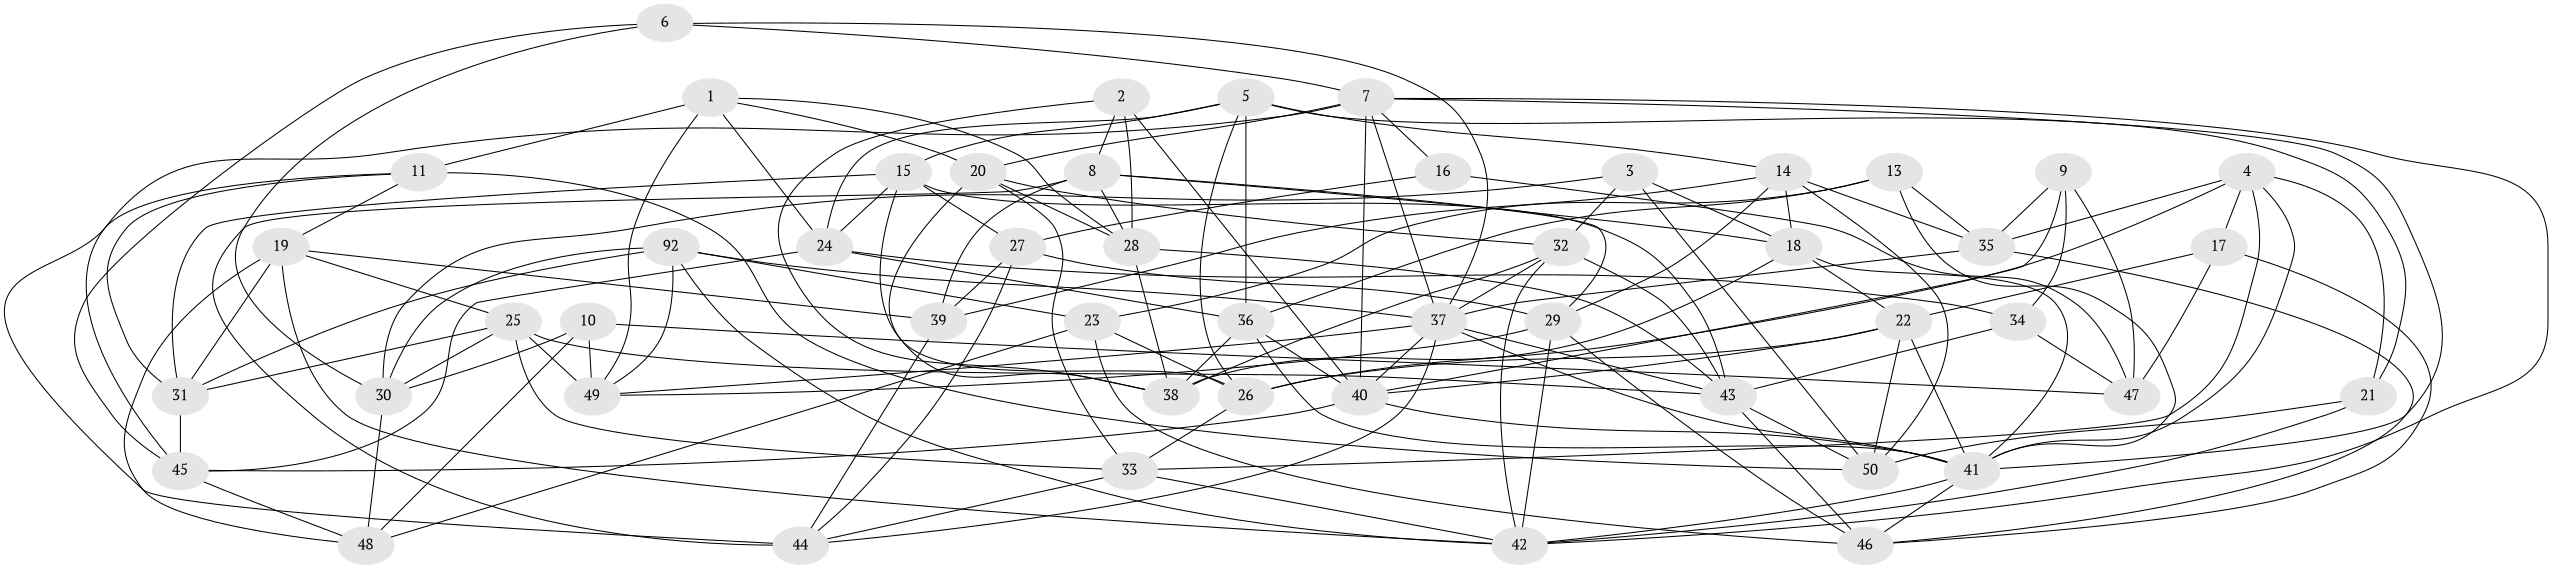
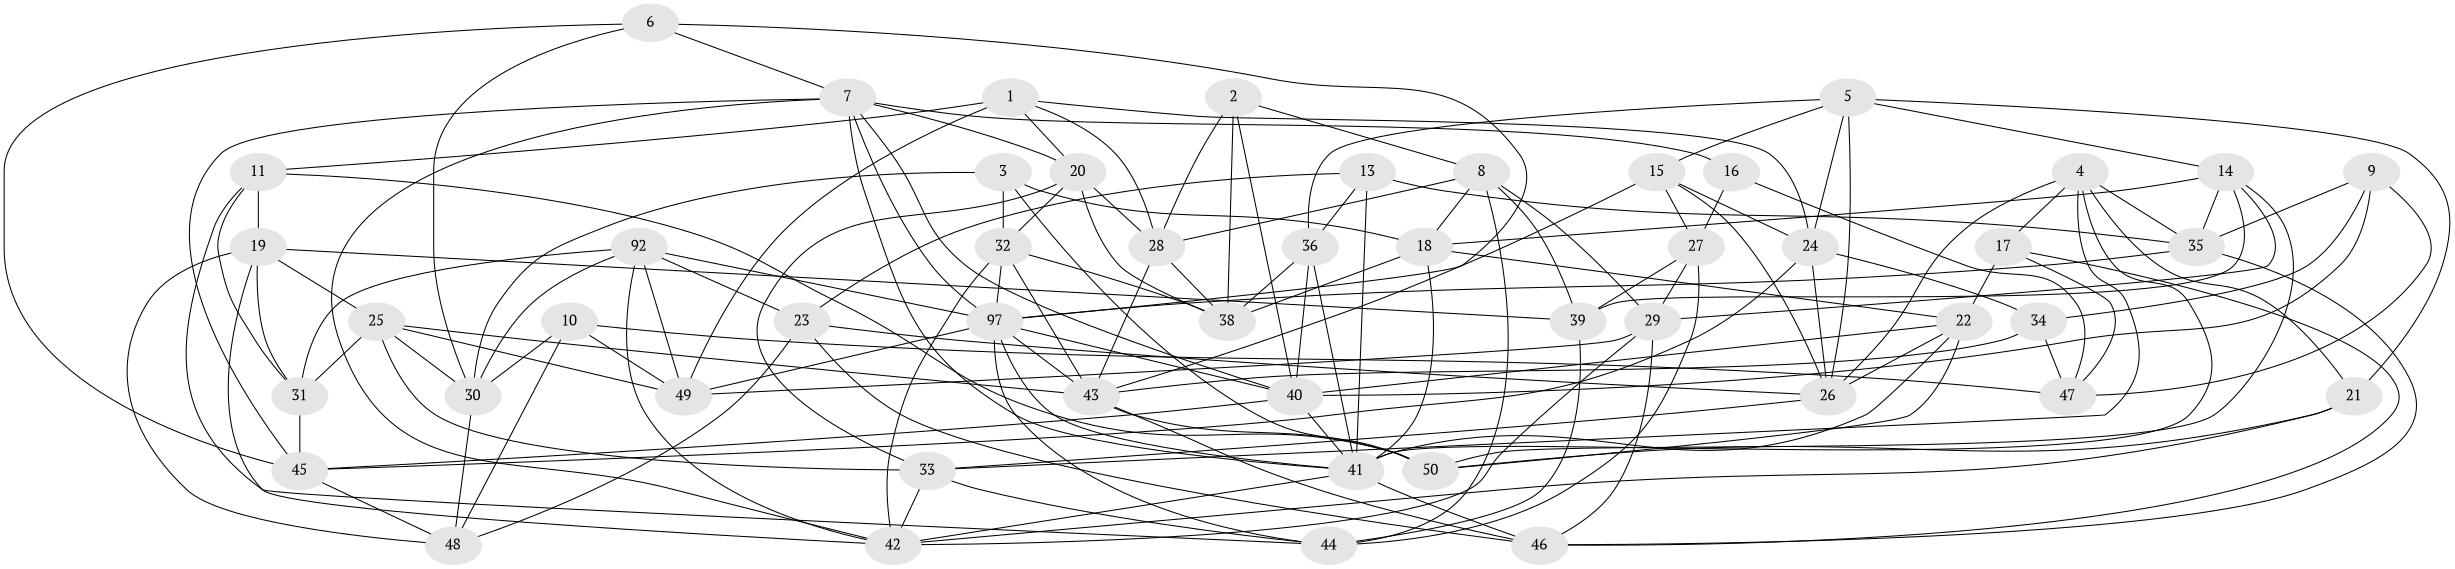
(461, 198) -> none
(971, 273) -> (1819, 322)
(1439, 322) -> (995, 322)
